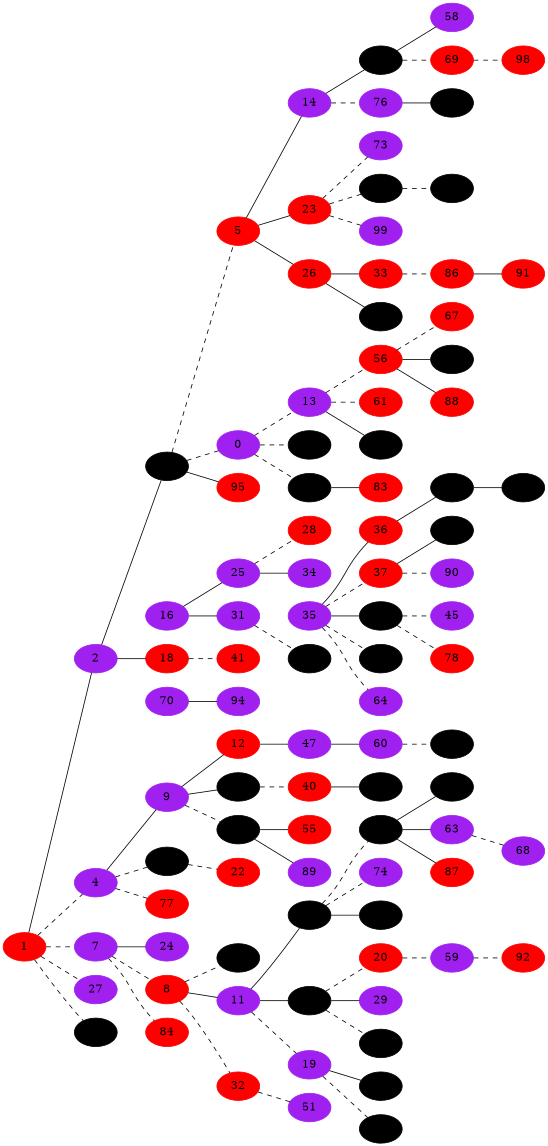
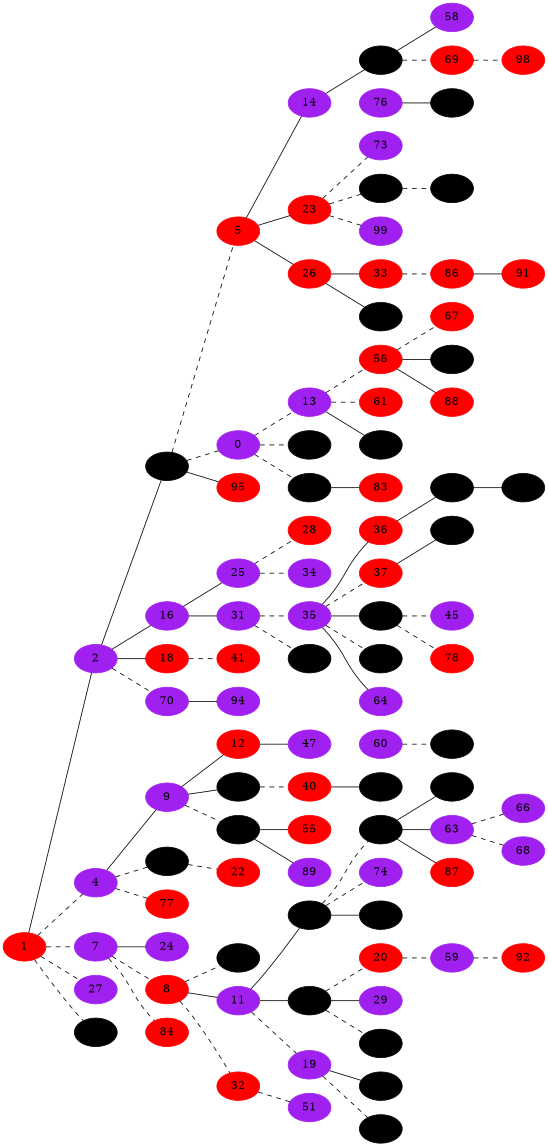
(345, 103) -> none
(274, 573) -> (274, 573)
(452, 573) -> none
none -> (274, 616)
none -> (131, 637)
(345, 659) -> (345, 659)
none -> (131, 680)
(345, 744) -> none
none -> (523, 808)
